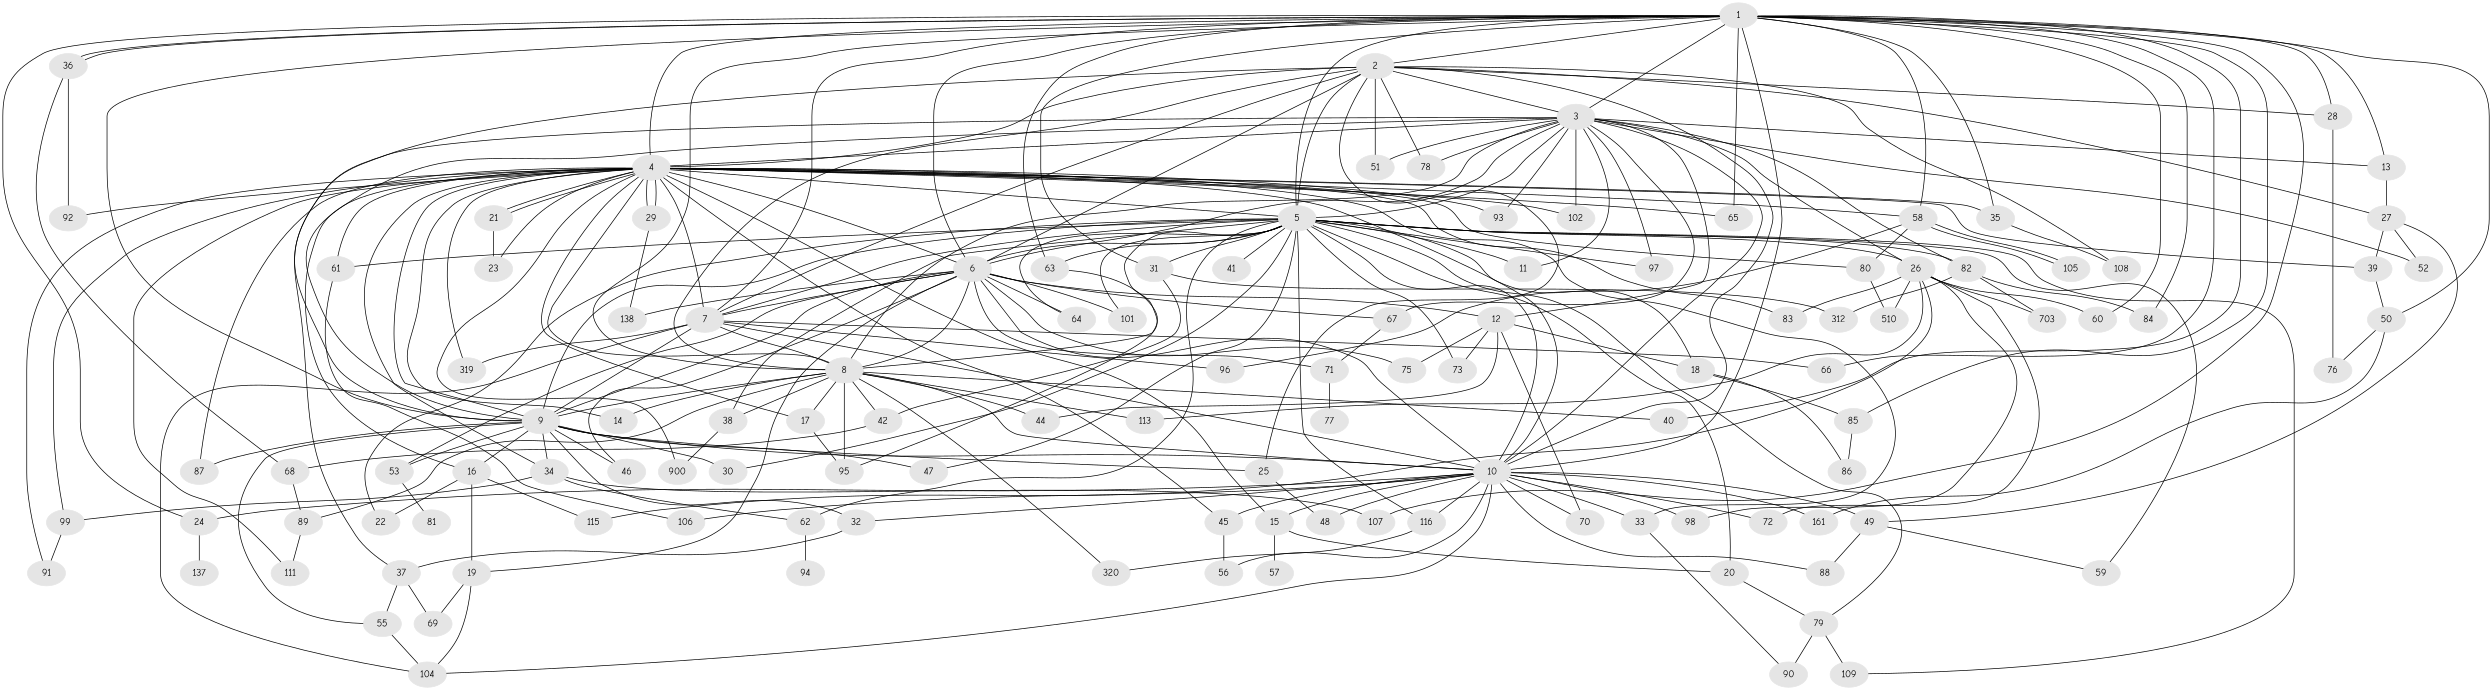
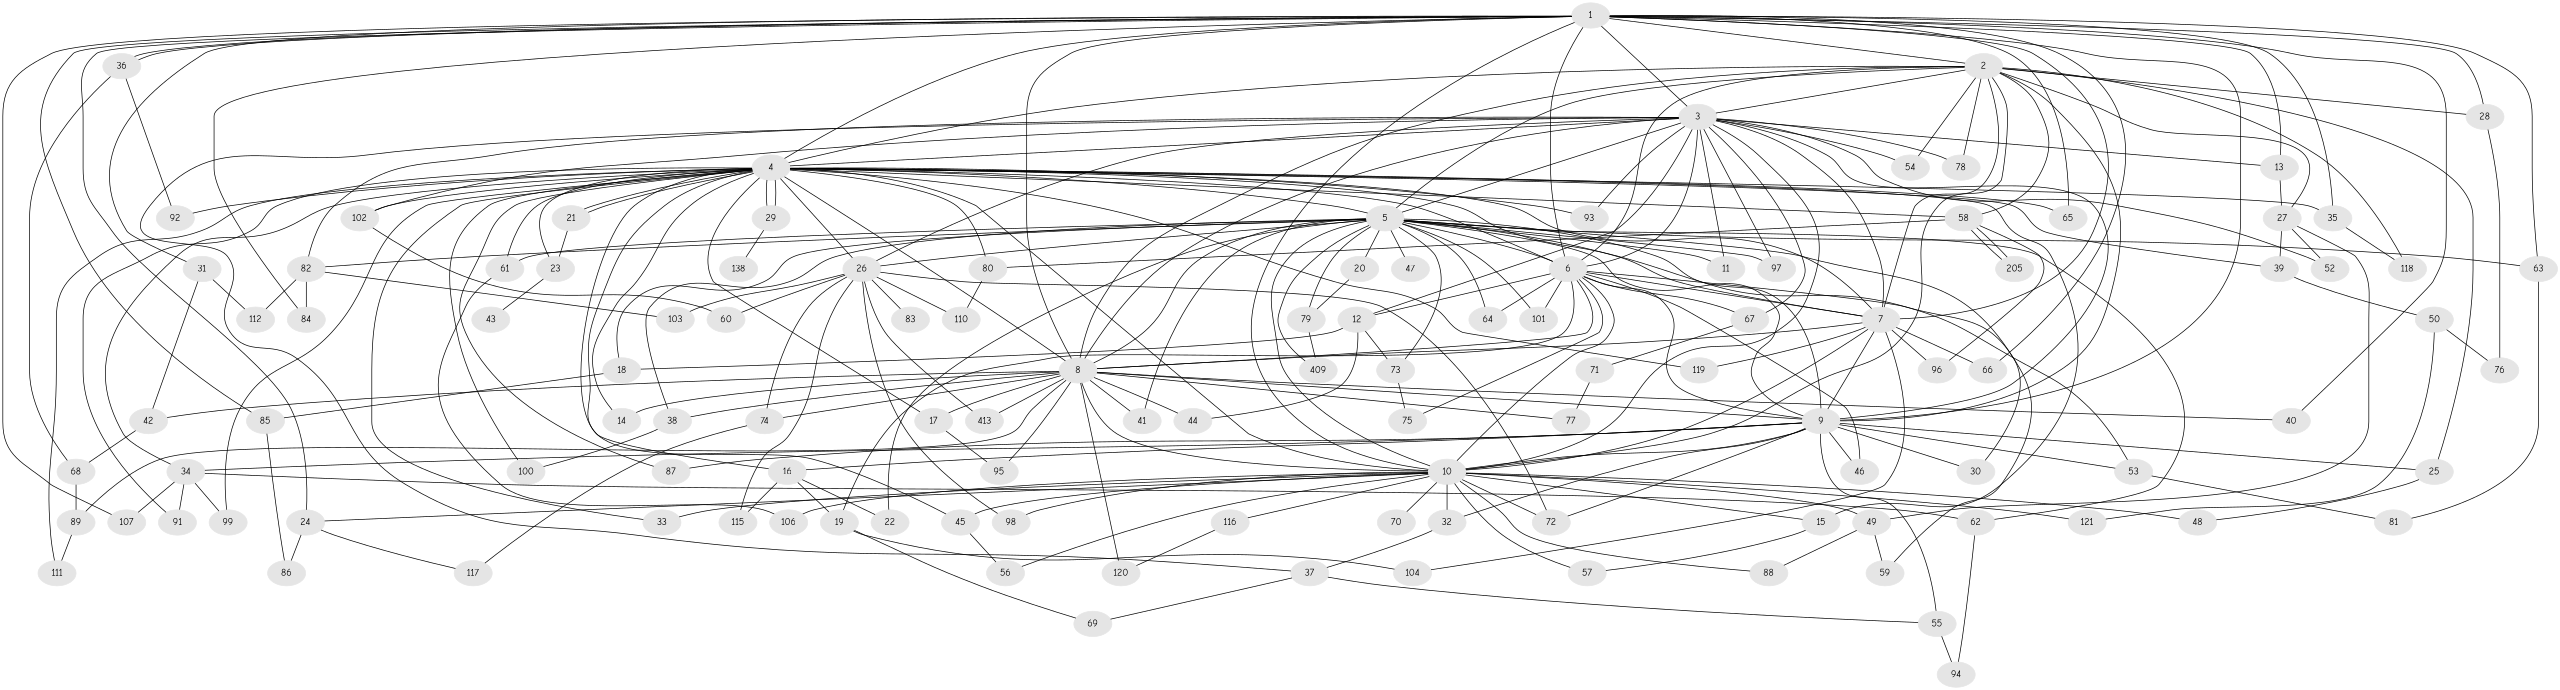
(1370, 46) -> none
(2332, 51) -> none
(2077, 55) -> (536, 293)
(1900, 59) -> (2047, 155)
(1375, 168) -> (1910, 168)
none -> (1831, 178)
(1427, 214) -> (816, 218)
(1206, 249) -> none
(2071, 269) -> (2015, 269)
(2122, 269) -> (2408, 269)
(791, 290) -> none
none -> (491, 320)
(1839, 320) -> (256, 320)
(1889, 320) -> (961, 320)
(2047, 320) -> (675, 320)
(1456, 342) -> (1402, 397)
(1033, 345) -> none
(467, 370) -> (1699, 370)
(1076, 377) -> (2536, 437)
(1301, 392) -> none
none -> (1110, 396)
none -> (1336, 397)
(1801, 411) -> (296, 548)
none -> (765, 421)
(1145, 421) -> (984, 421)
(1543, 426) -> none
(735, 447) -> (1687, 473)
(677, 472) -> (526, 472)
(1819, 522) -> (2087, 522)
(56, 548) -> (182, 497)
(1499, 560) -> none
(199, 573) -> (473, 573)
(1111, 573) -> (1121, 573)
(994, 632) -> (1504, 536)
(405, 649) -> (1947, 649)
(1789, 675) -> none
(1849, 675) -> (1318, 370)
